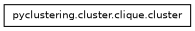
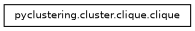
(97, 16) -> (97, 16)
